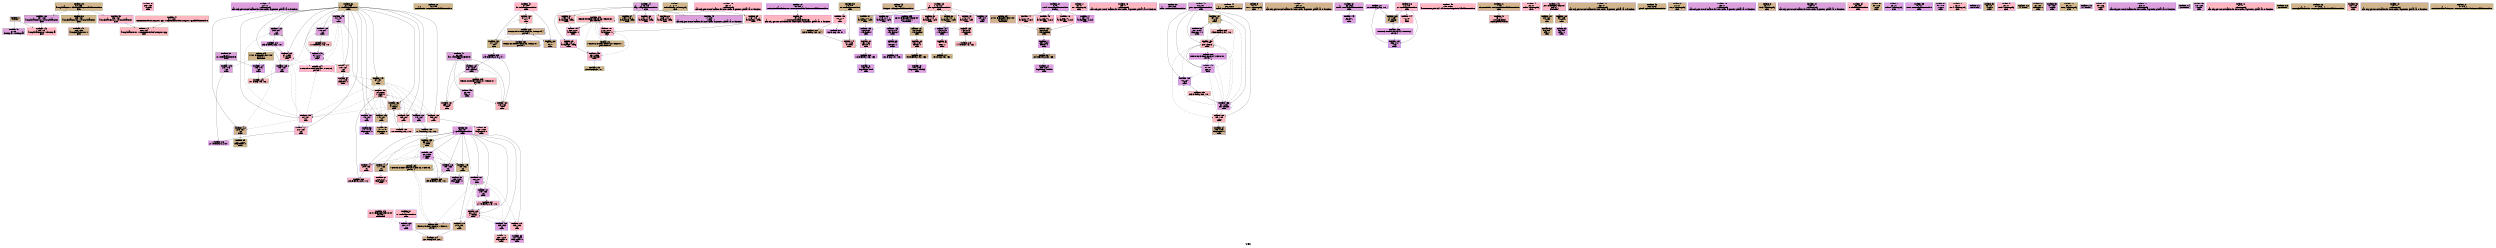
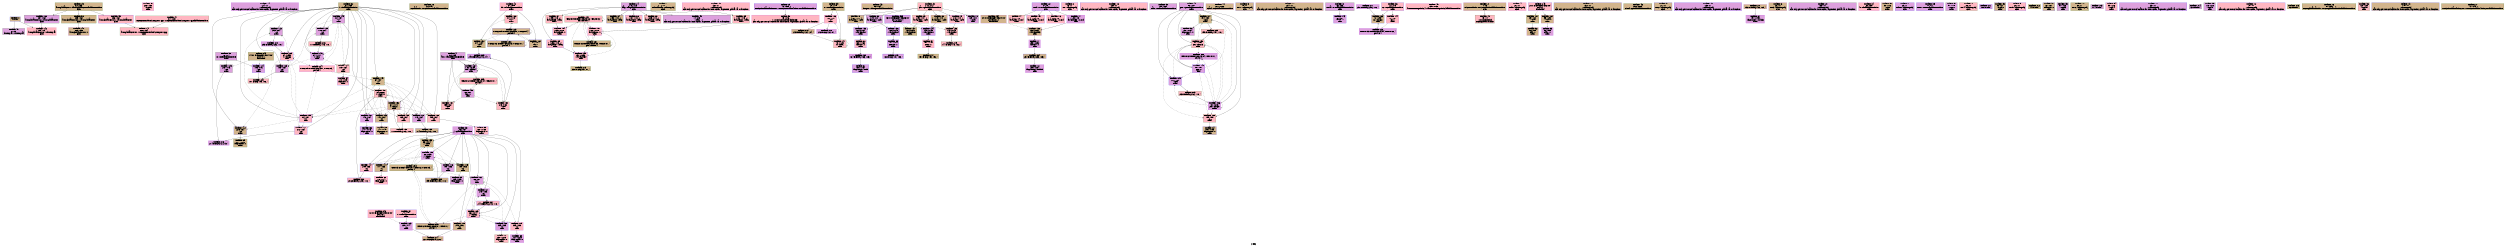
(1055, 9) -> (1046, 9)
(917, 44) -> none
(1394, 44) -> none
(381, 170) -> (381, 170)
